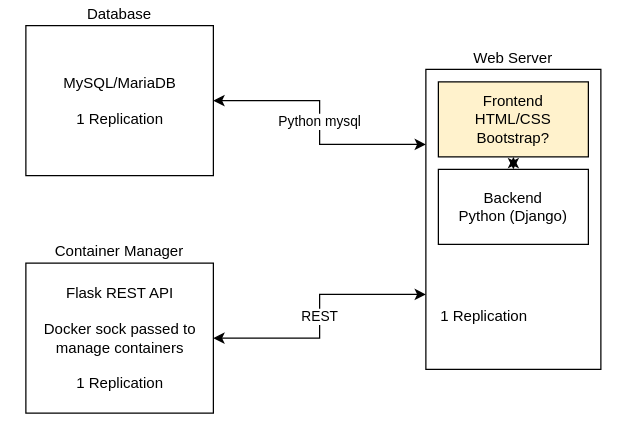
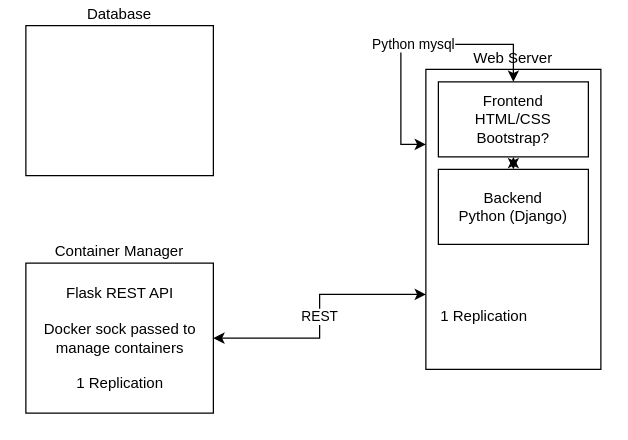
(119, 101) -> none
(319, 115) -> (420, 44)
(513, 119) -> (513, 119)
